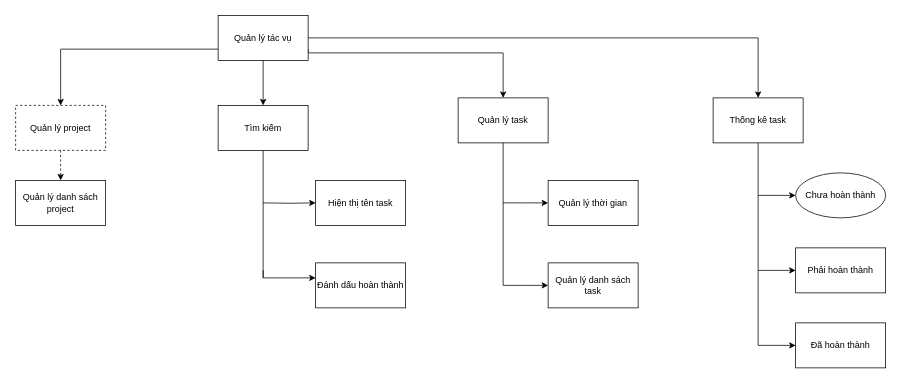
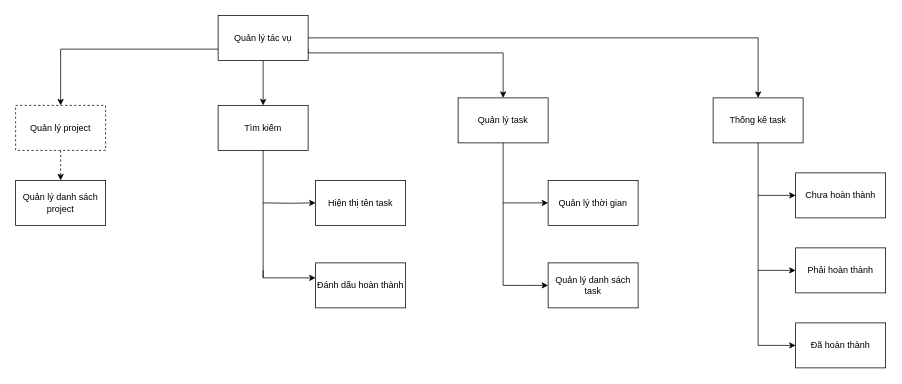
(840, 195) -> (840, 195)
